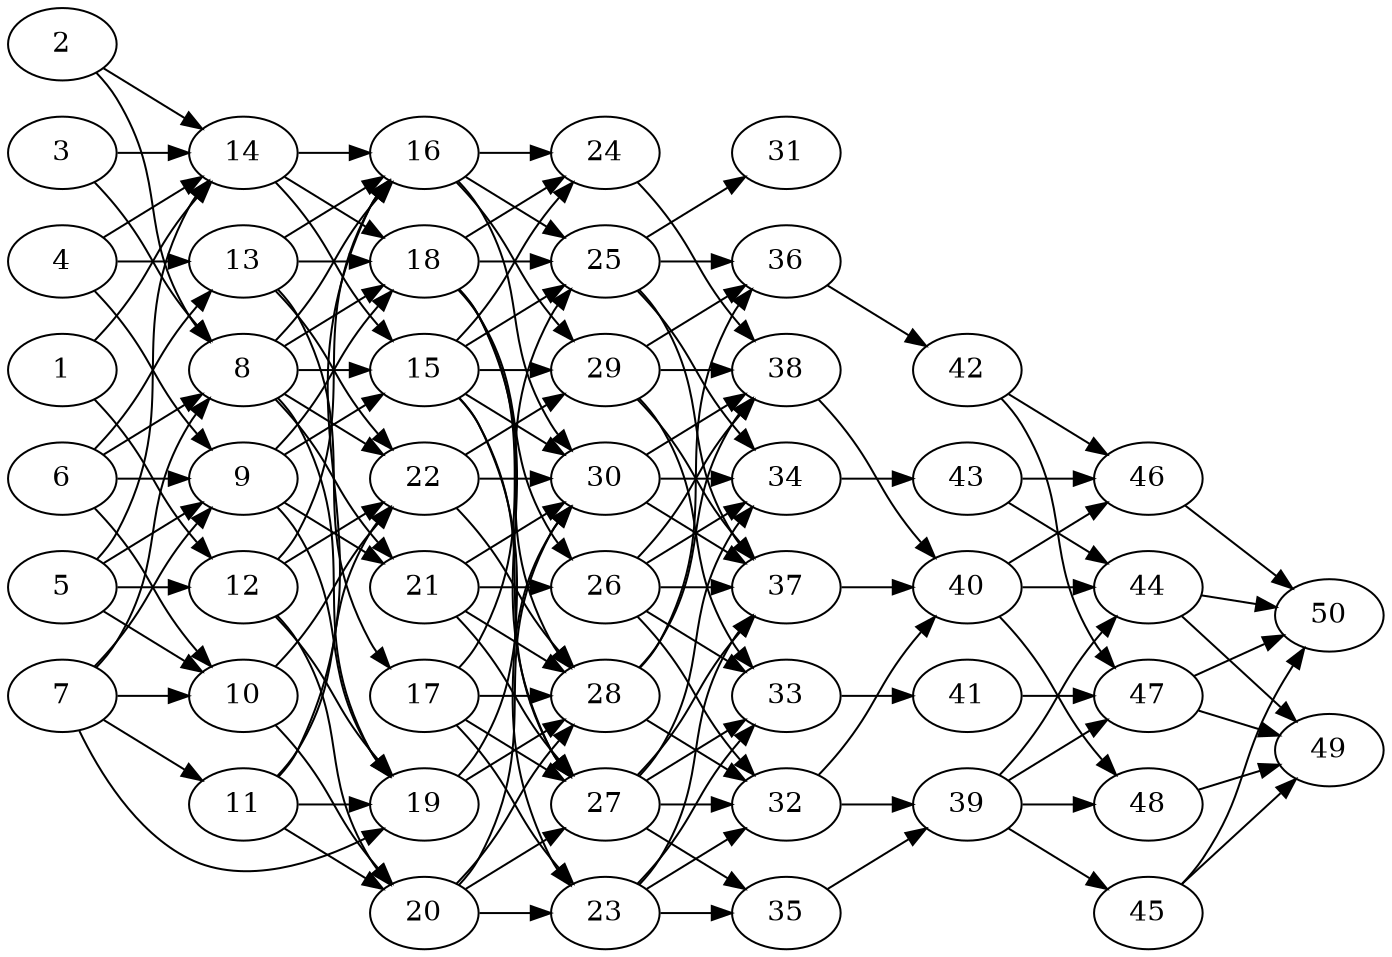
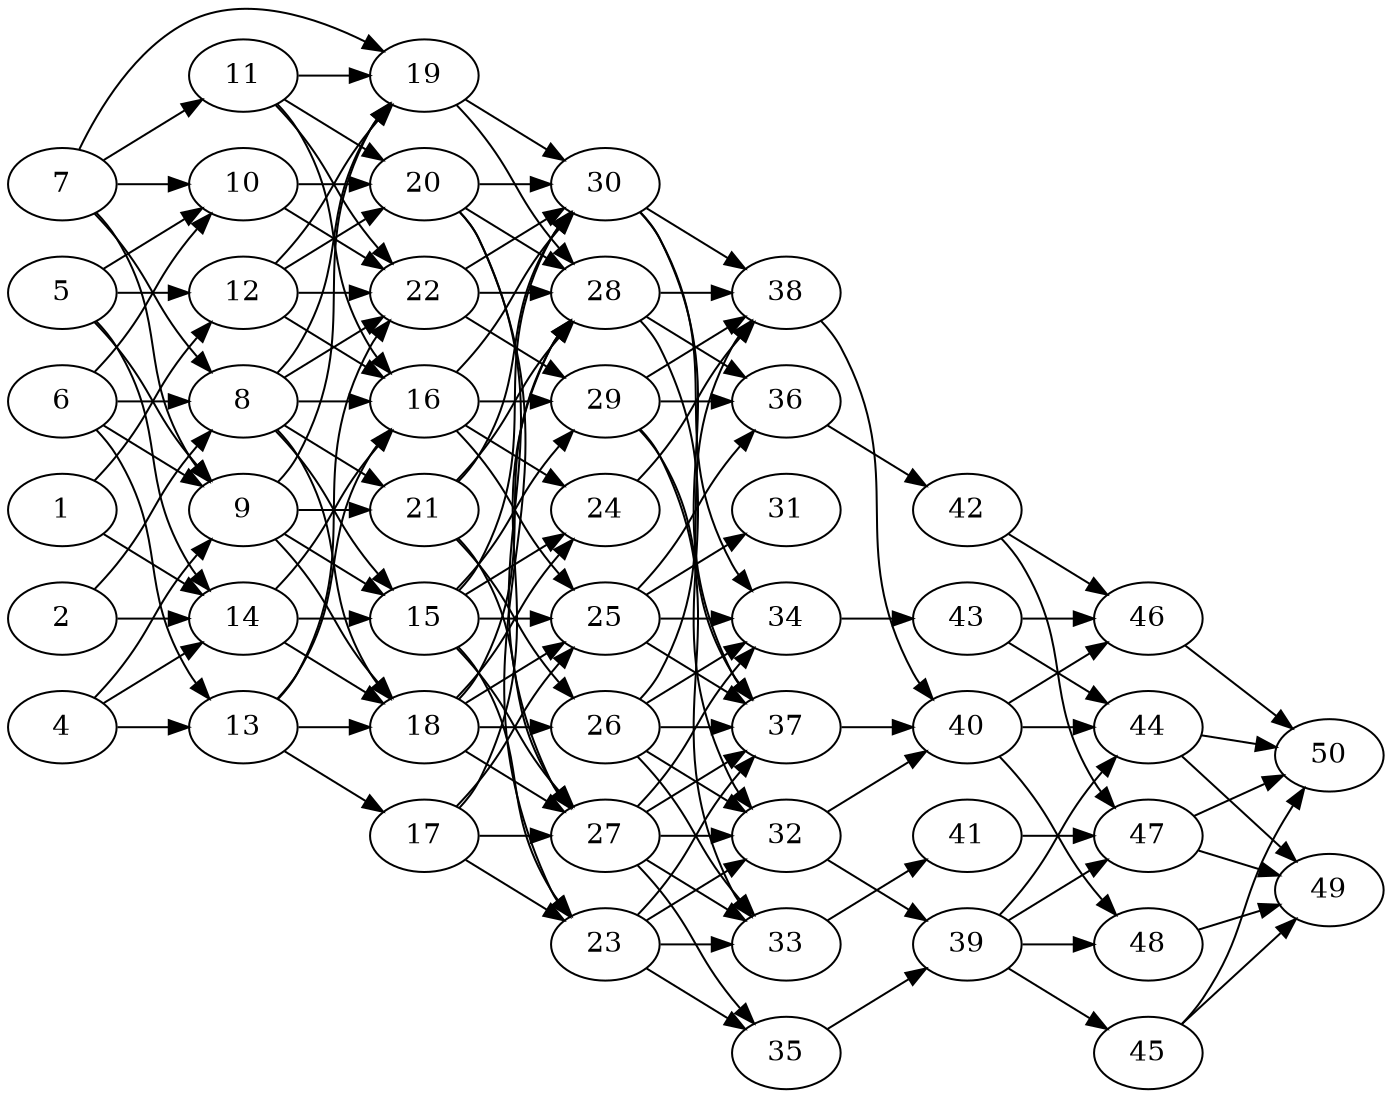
(62, 153) -> none
